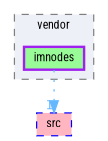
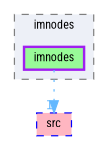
(54, 26) -> (54, 26)
